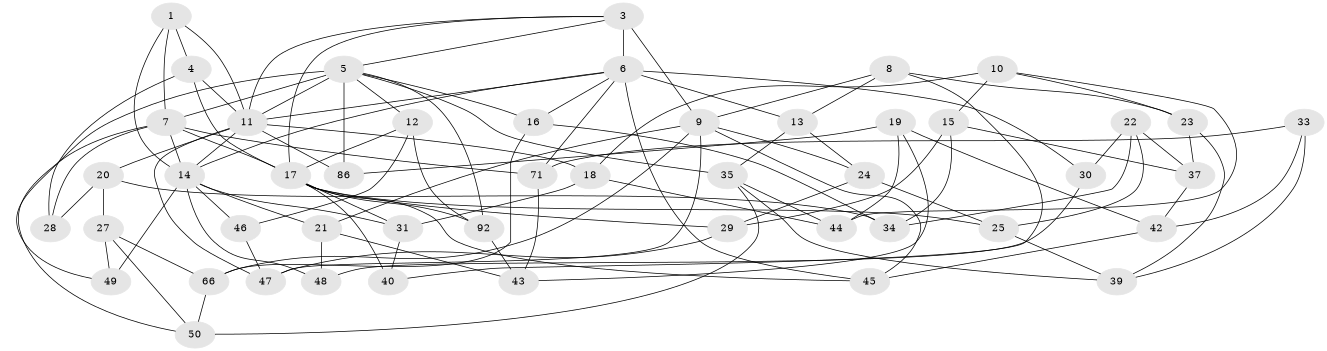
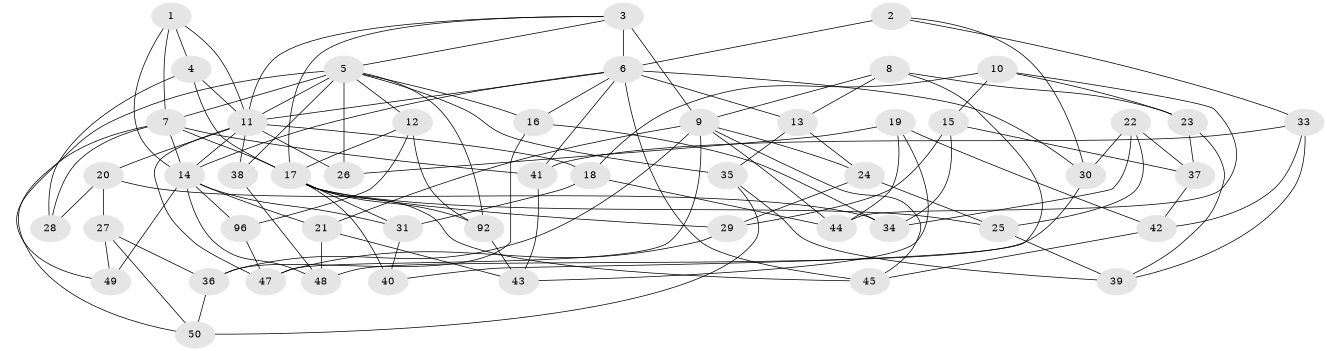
none -> (891, 16)
none -> (238, 176)
(344, 176) -> (344, 176)
(537, 176) -> (537, 176)
(774, 198) -> (770, 174)
(241, 229) -> (241, 229)
(209, 282) -> (209, 282)
